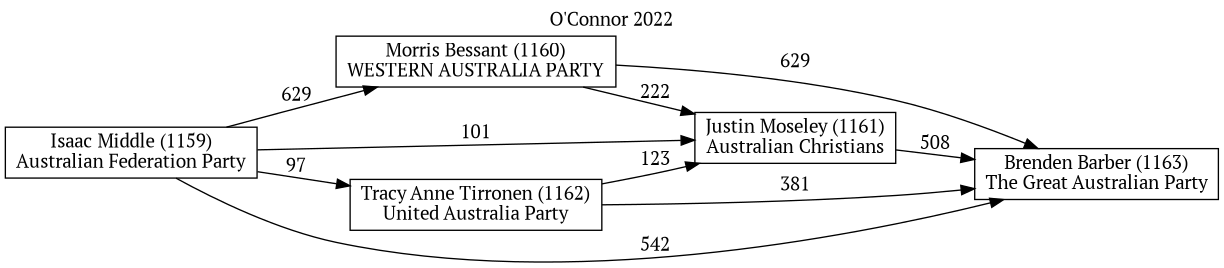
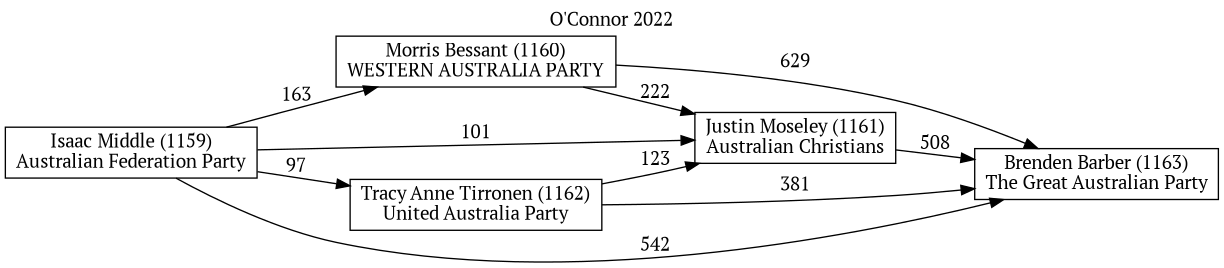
(297, 96) -> (297, 96)
